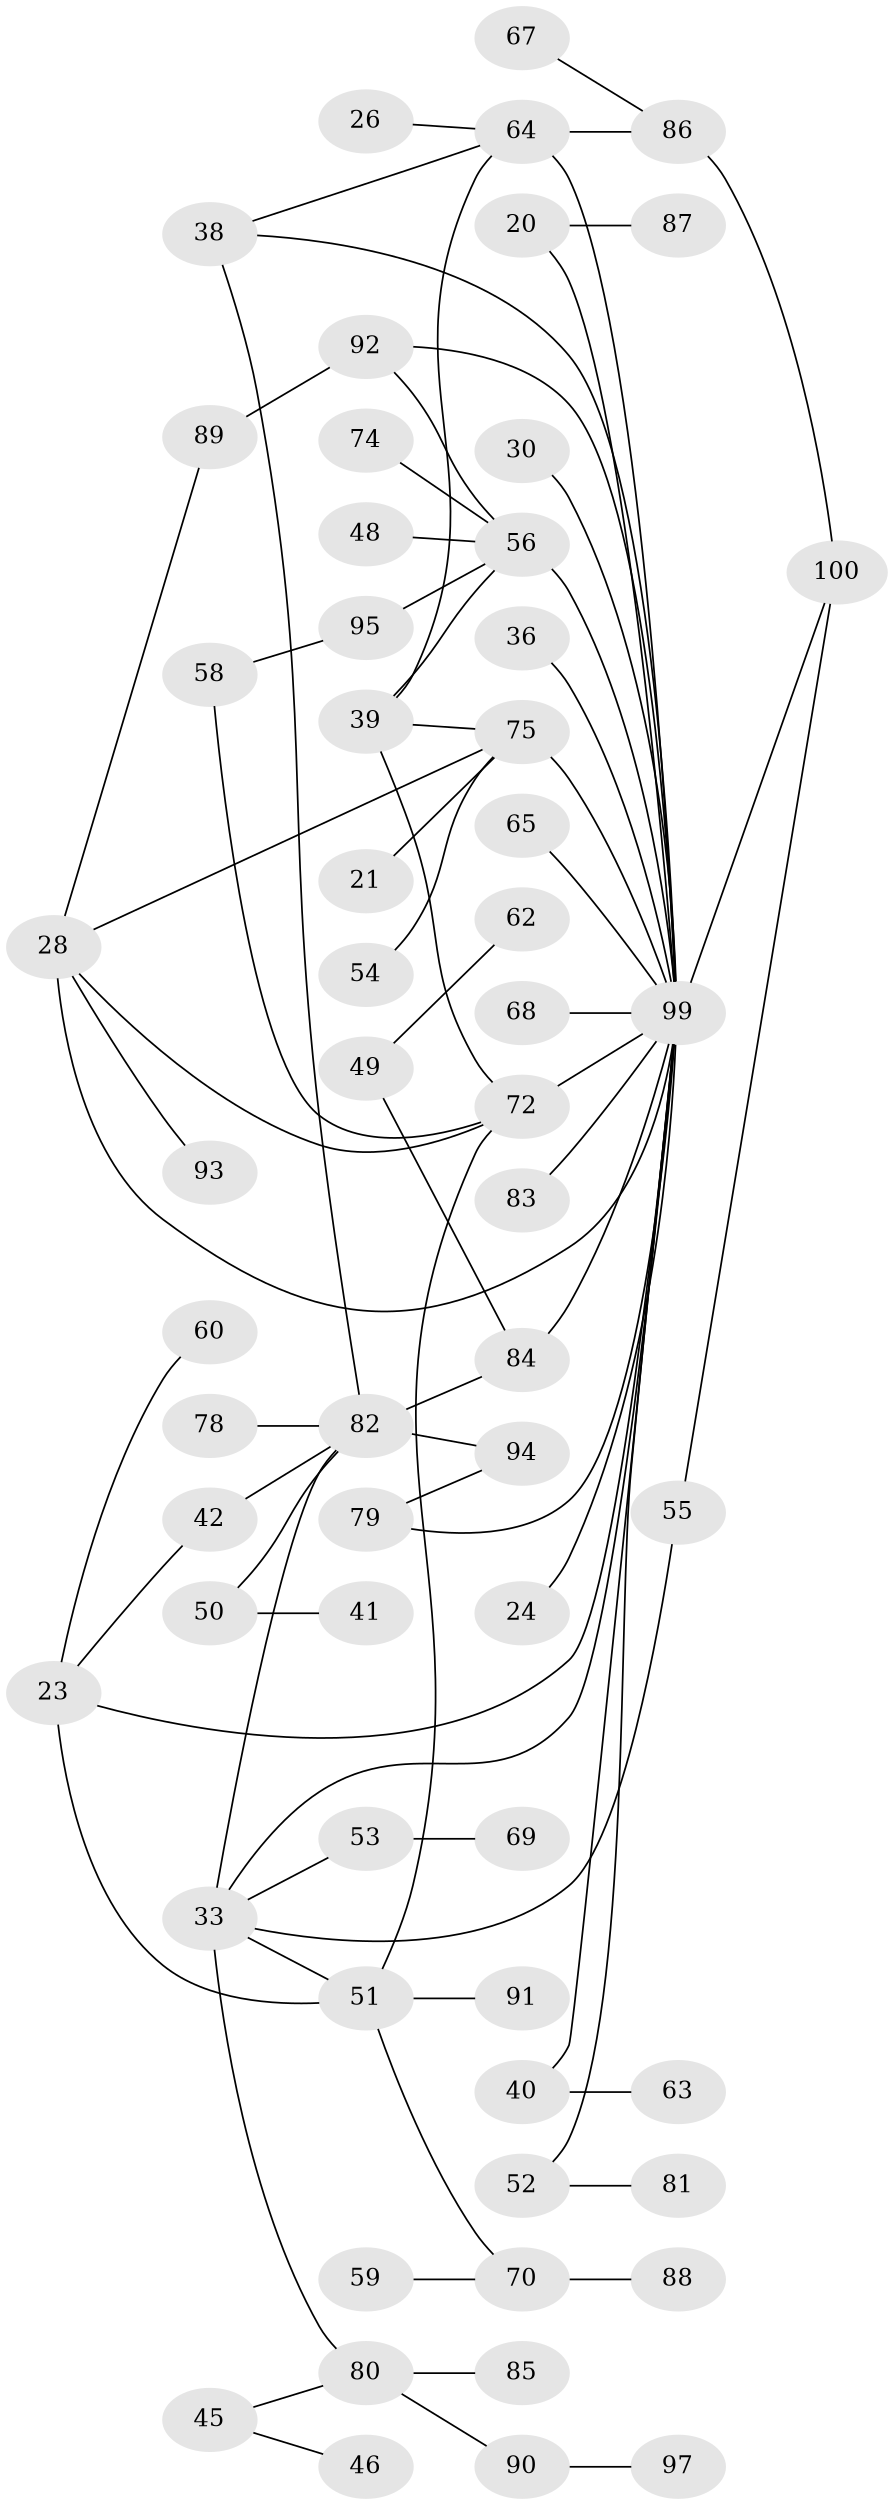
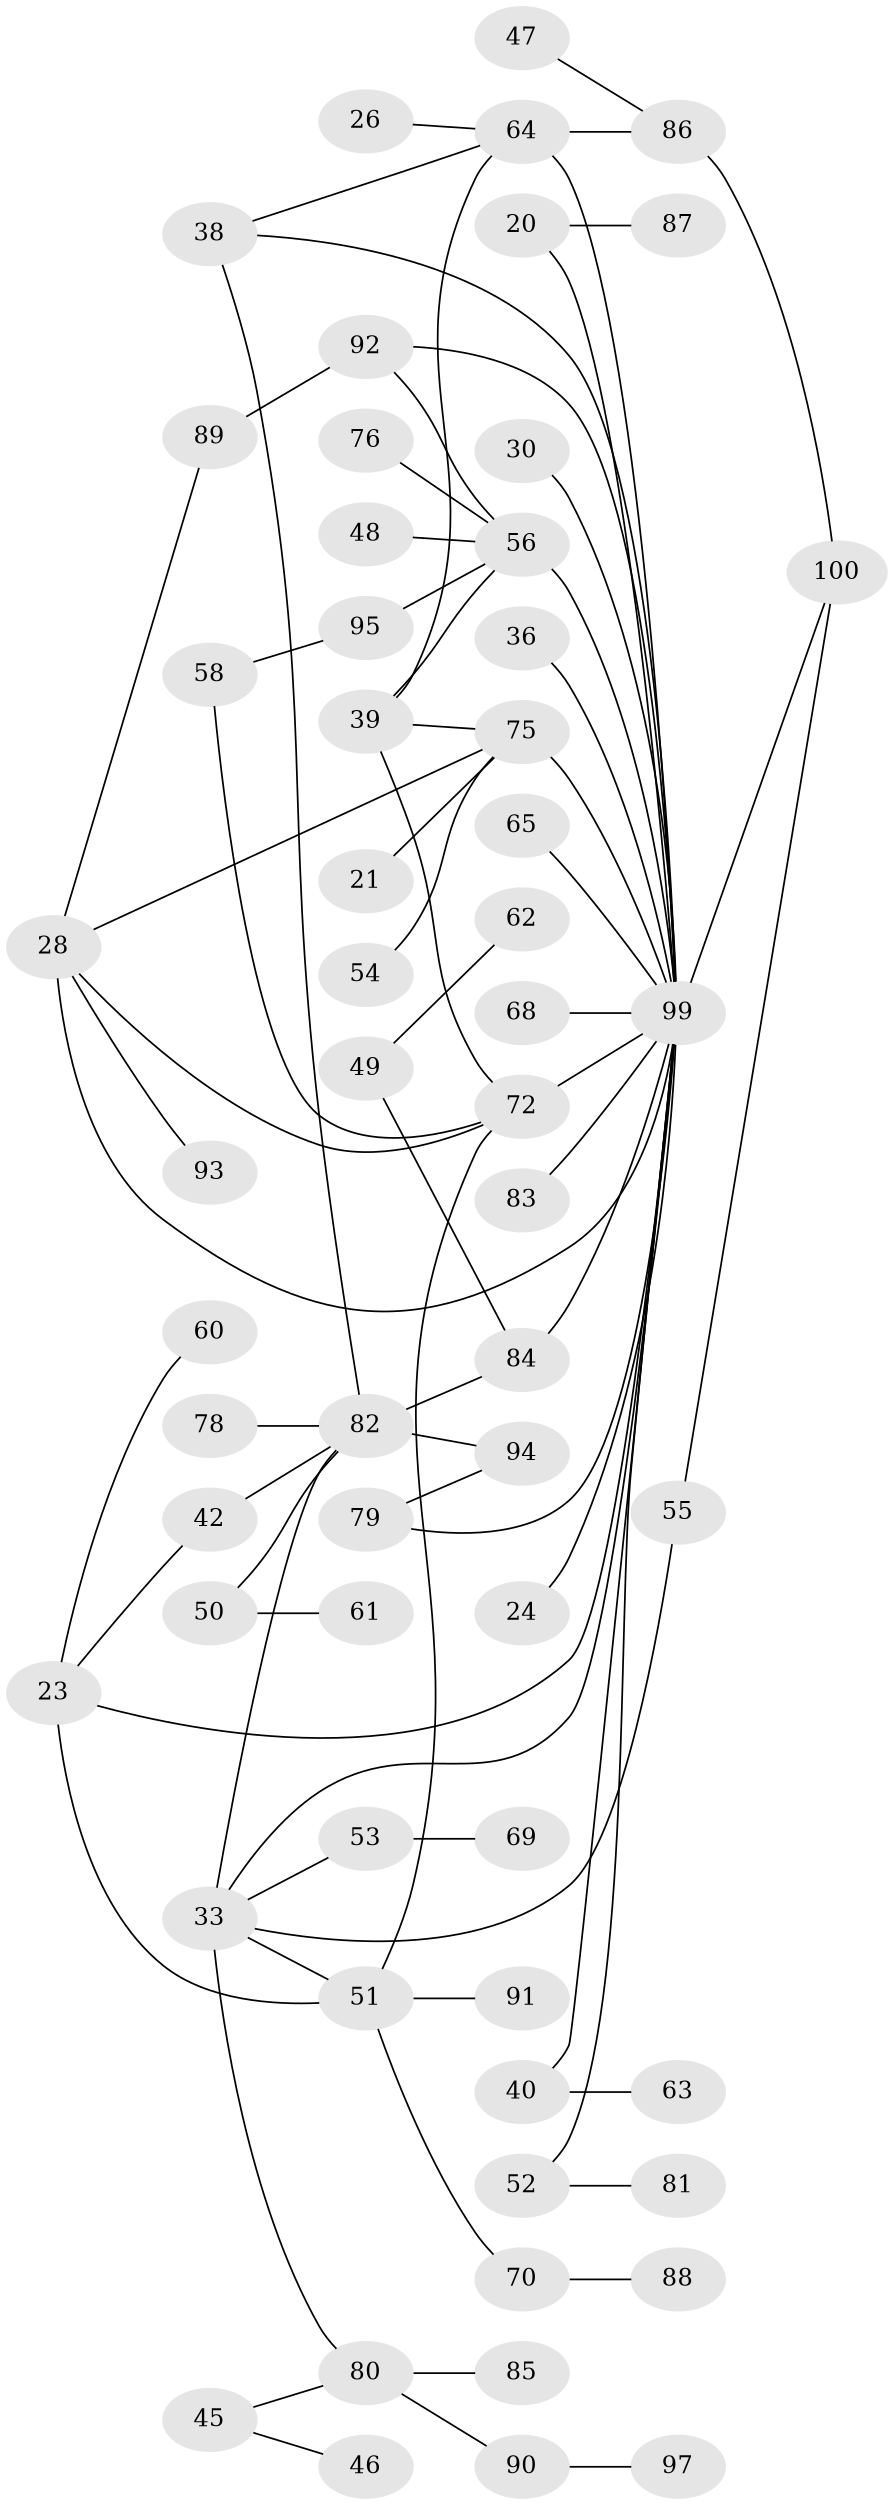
(522, 38) -> (522, 38)
(366, 441) -> (366, 441)
(366, 1613) -> (366, 1613)
(366, 2279) -> none
